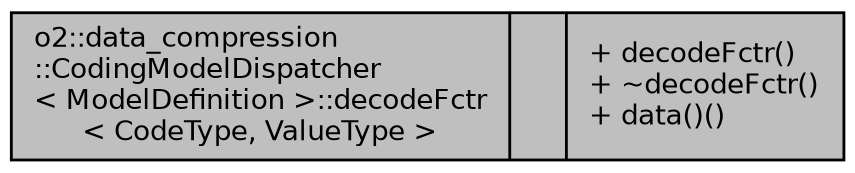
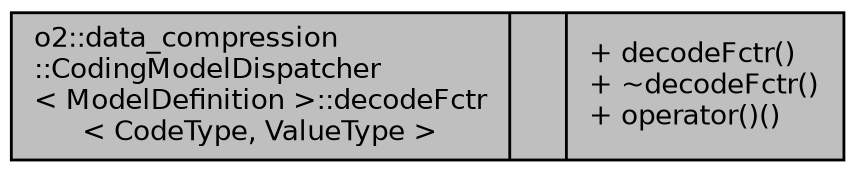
(658, 116) -> (685, 116)
